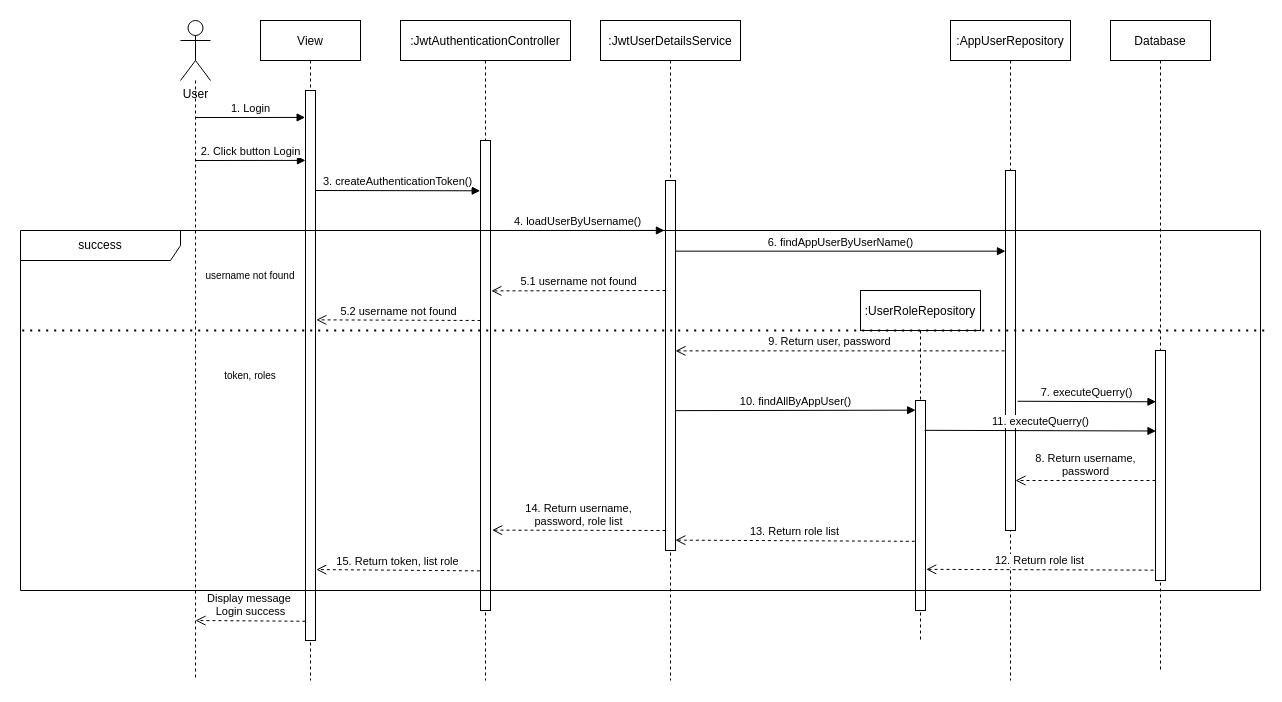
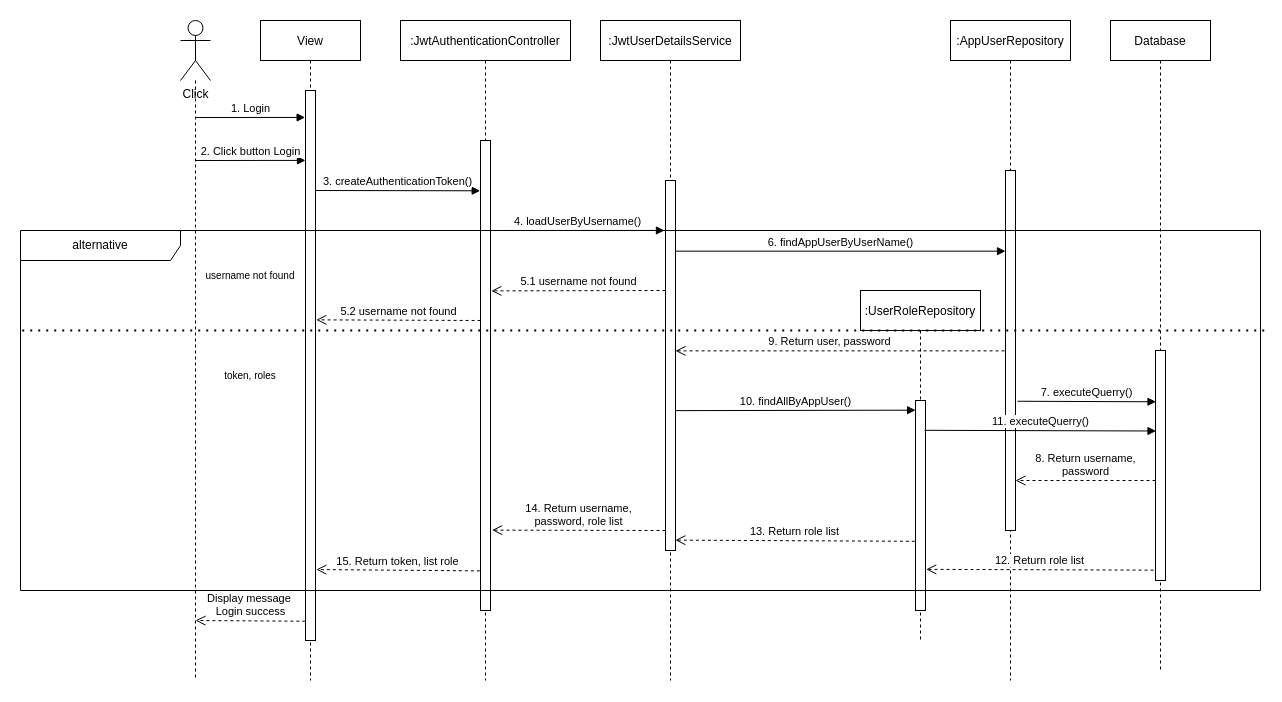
(196, 95) -> (196, 95)
(101, 246) -> (101, 246)
